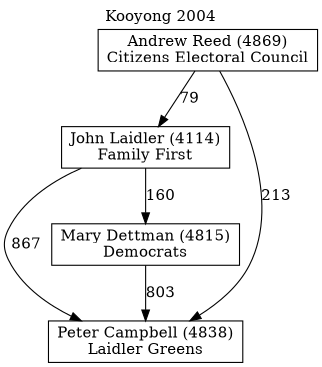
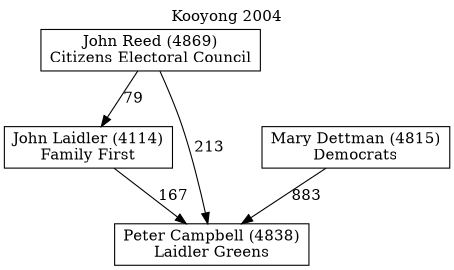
(208, 50) -> (151, 50)
(146, 190) -> none
(27, 245) -> (174, 196)
(161, 293) -> (307, 196)
